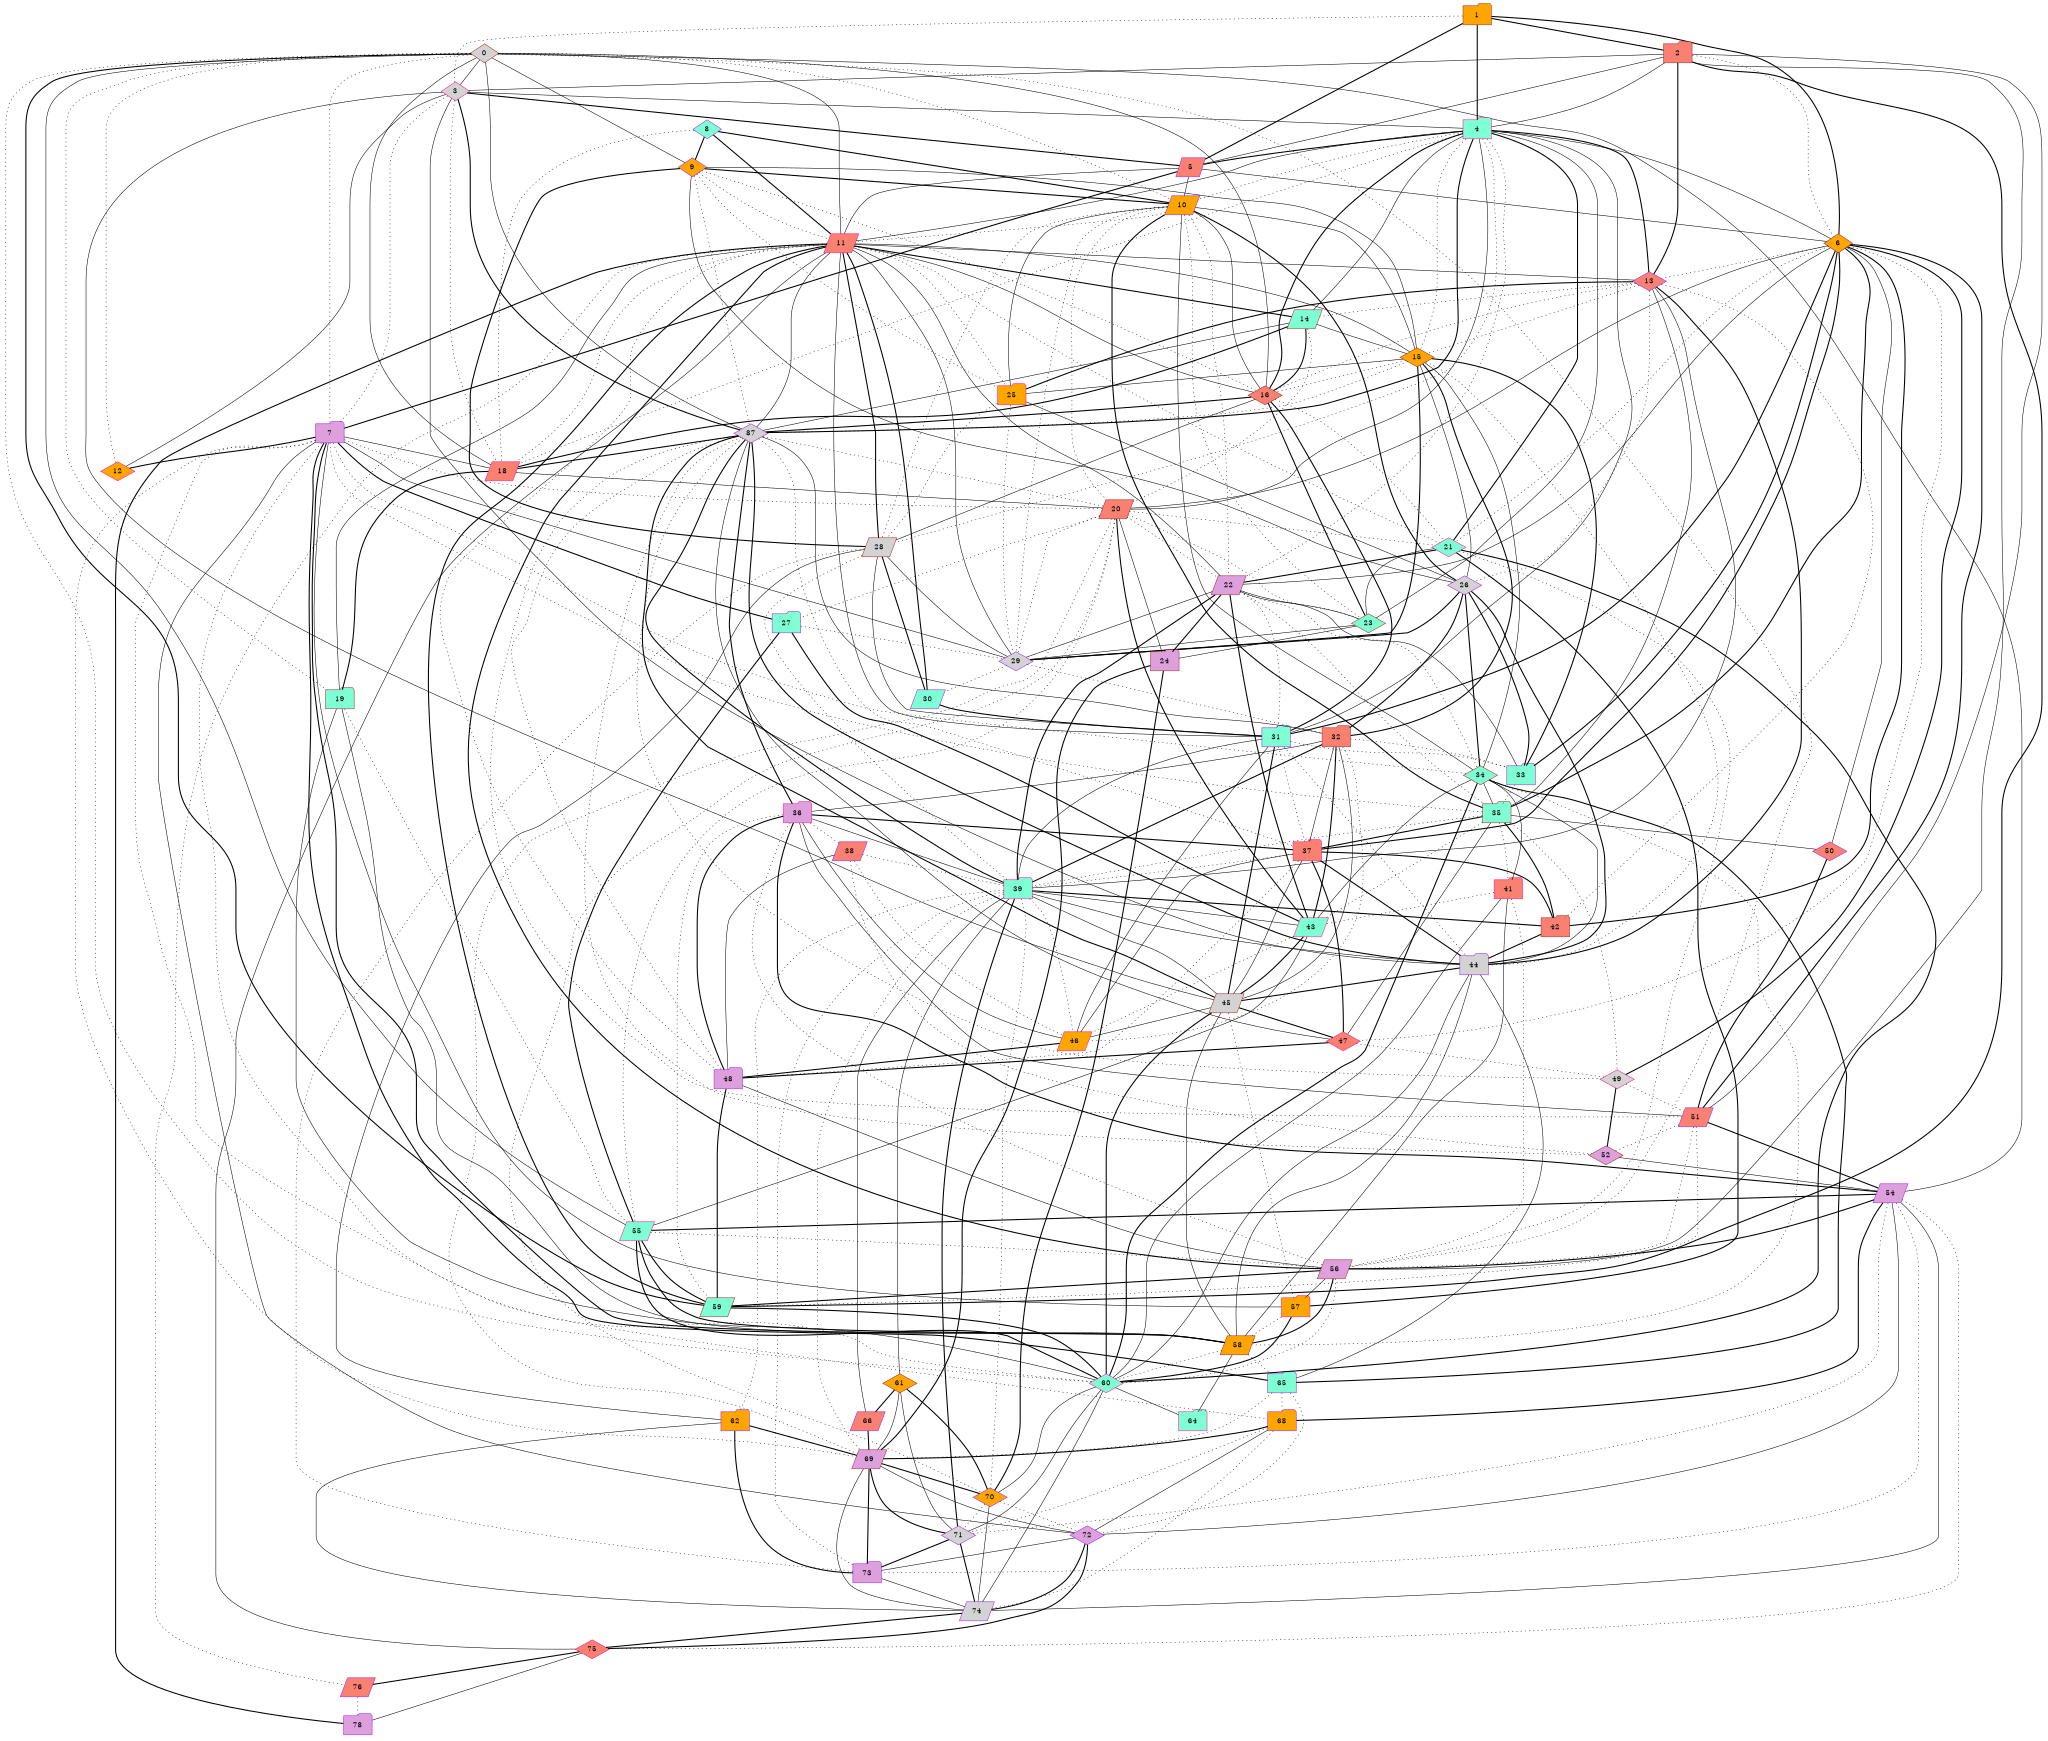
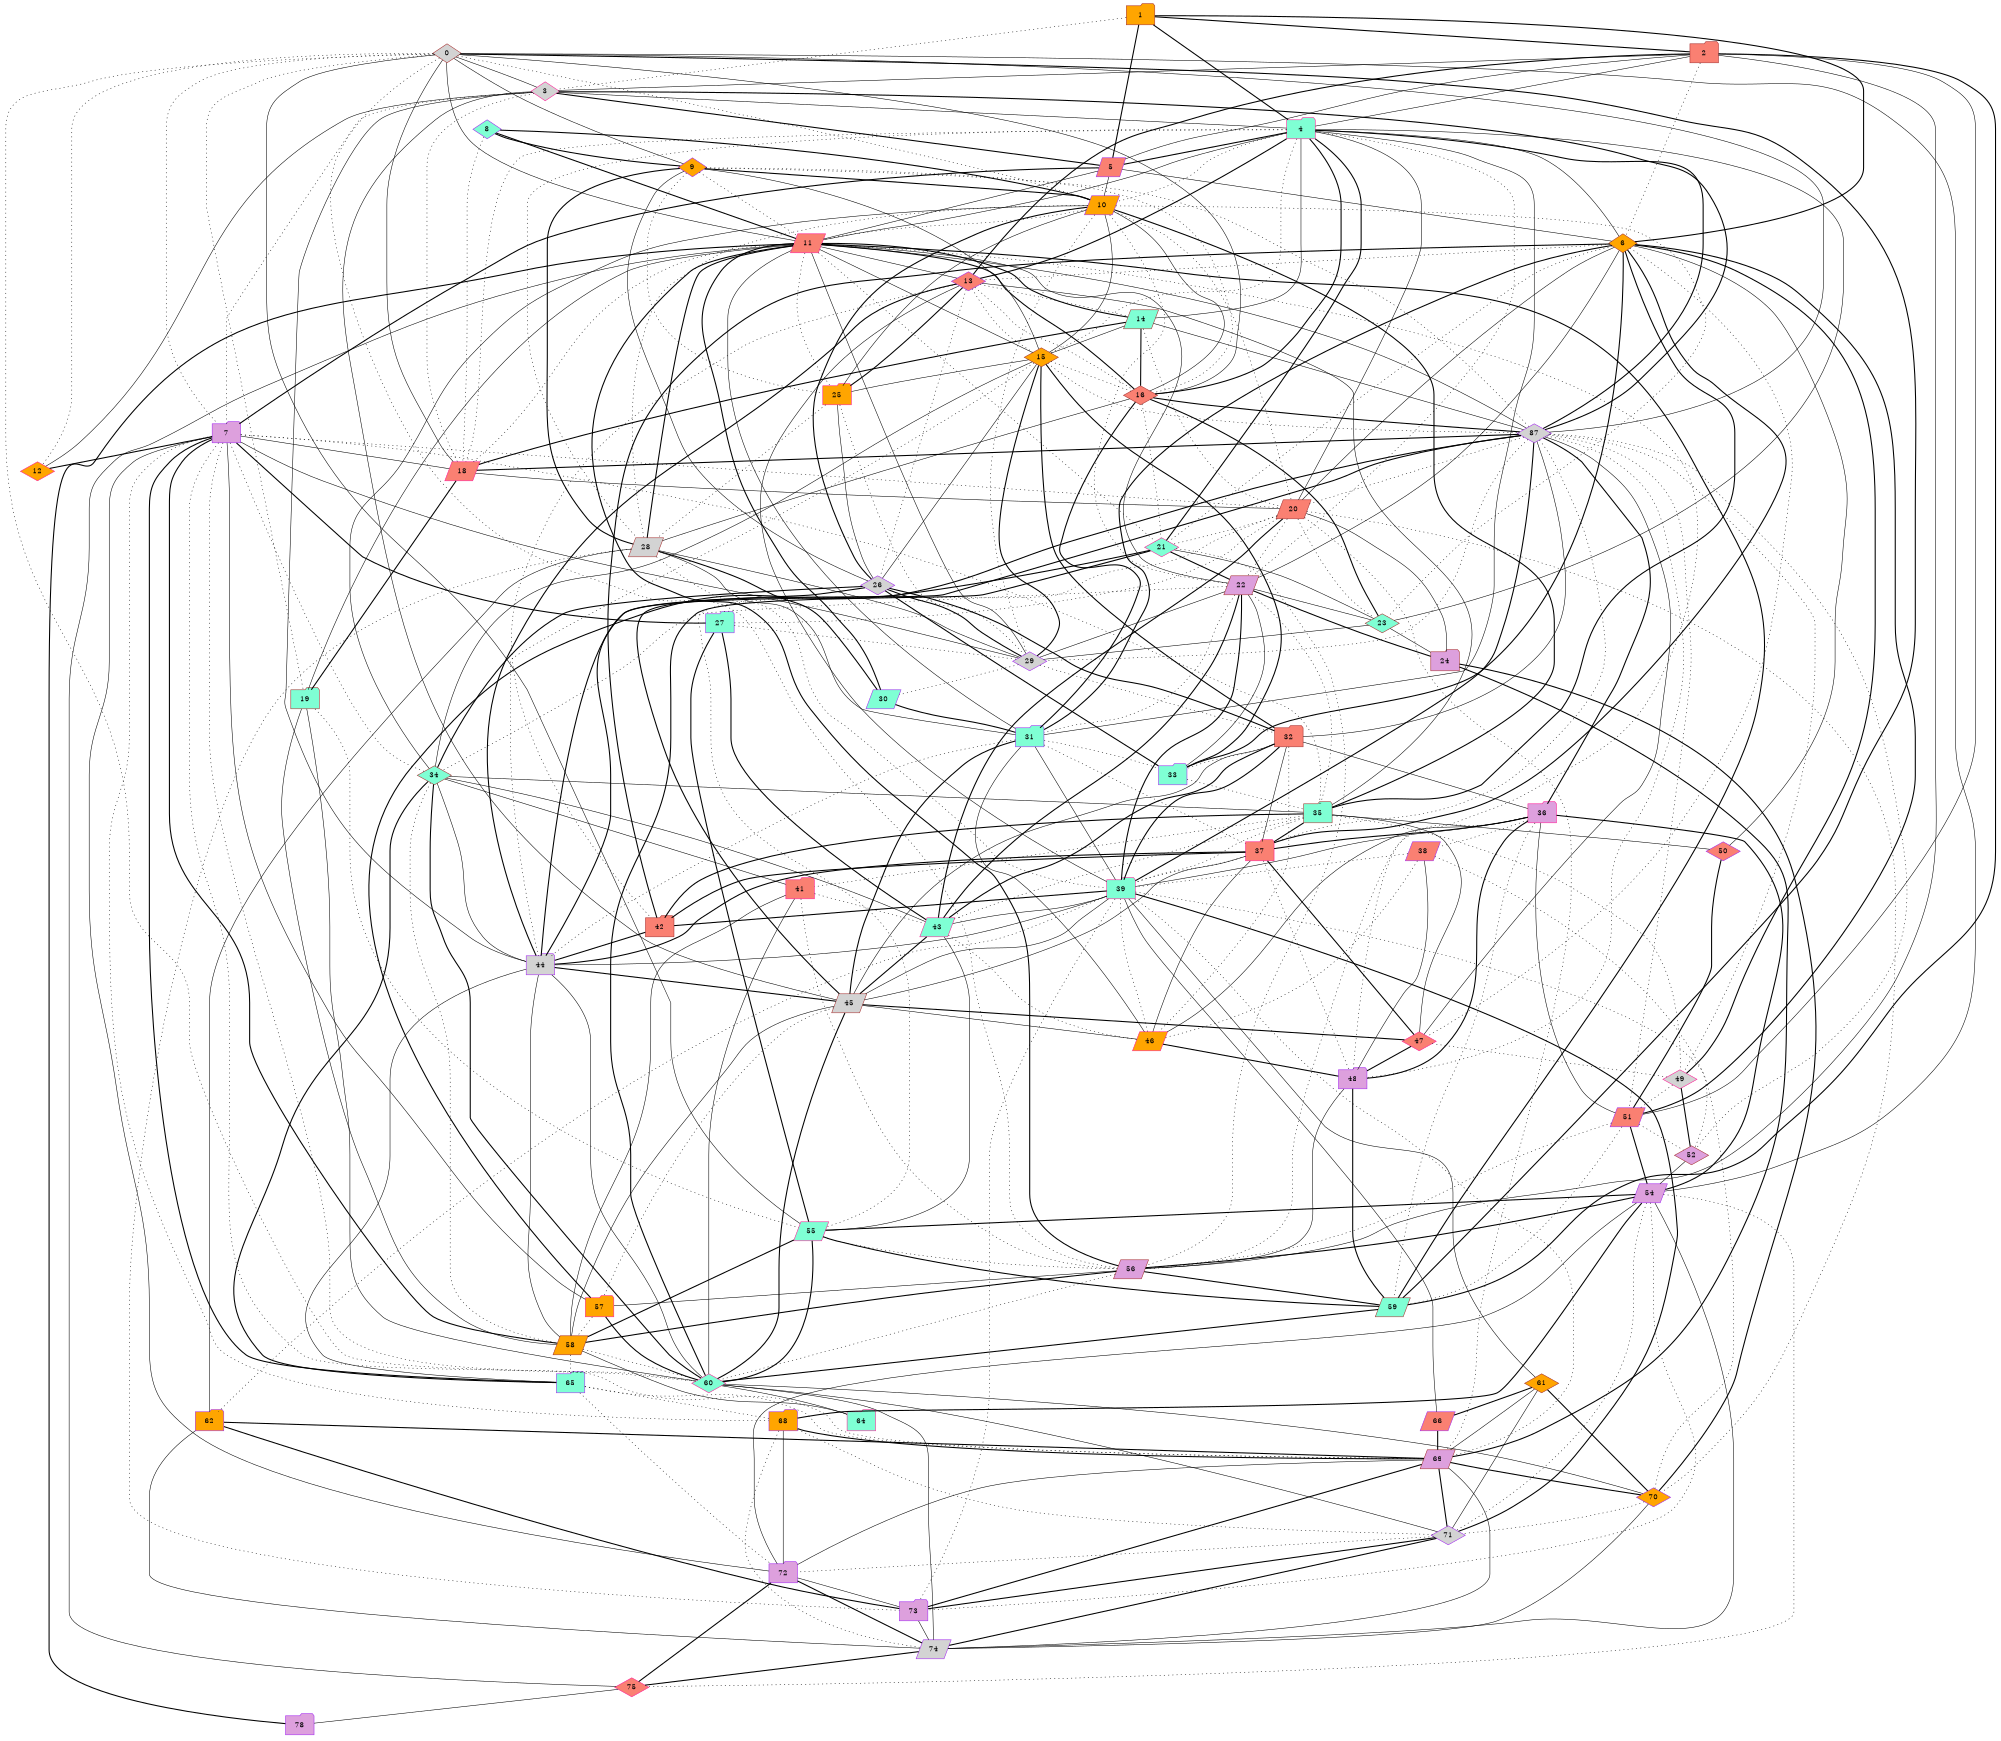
(1055, 315) -> (972, 265)
(1040, 568) -> (1342, 645)
(1039, 1516) -> (1131, 1553)
(1087, 1535) -> (783, 1573)
(358, 1687) -> none
